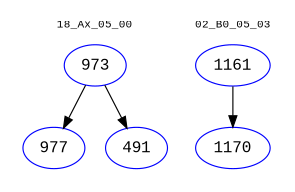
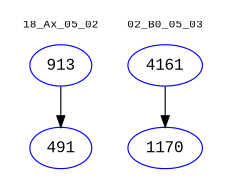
(95, 25) -> (61, 25)
(95, 65) -> (61, 65)
(233, 65) -> (165, 65)
(54, 148) -> none
